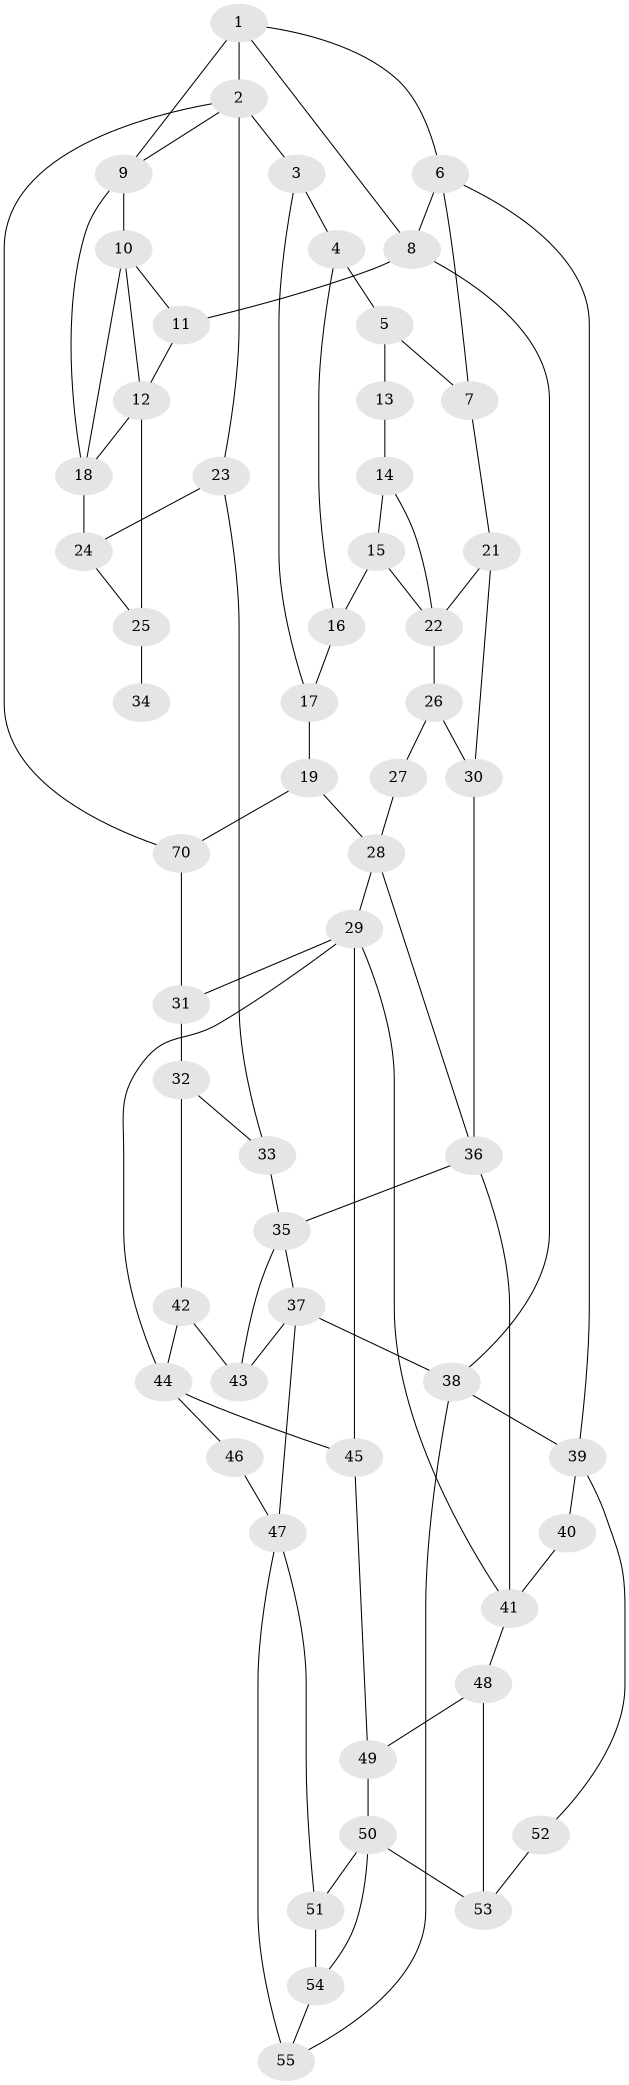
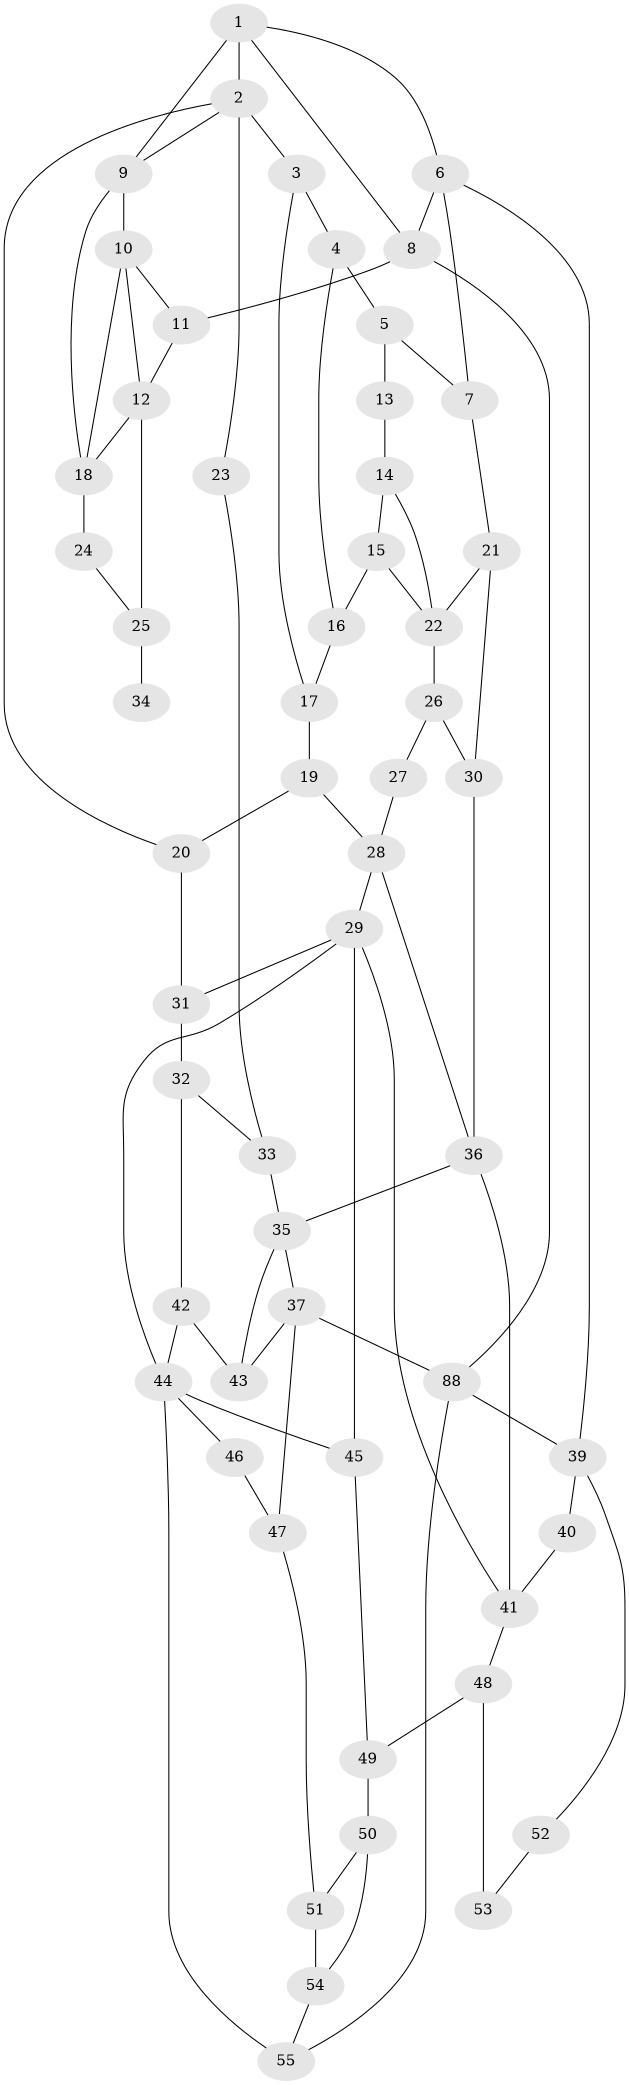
(153, 514) -> none
(181, 854) -> (181, 854)
(452, 1382) -> (452, 1382)
(258, 1798) -> (169, 1743)
(418, 1868) -> none
